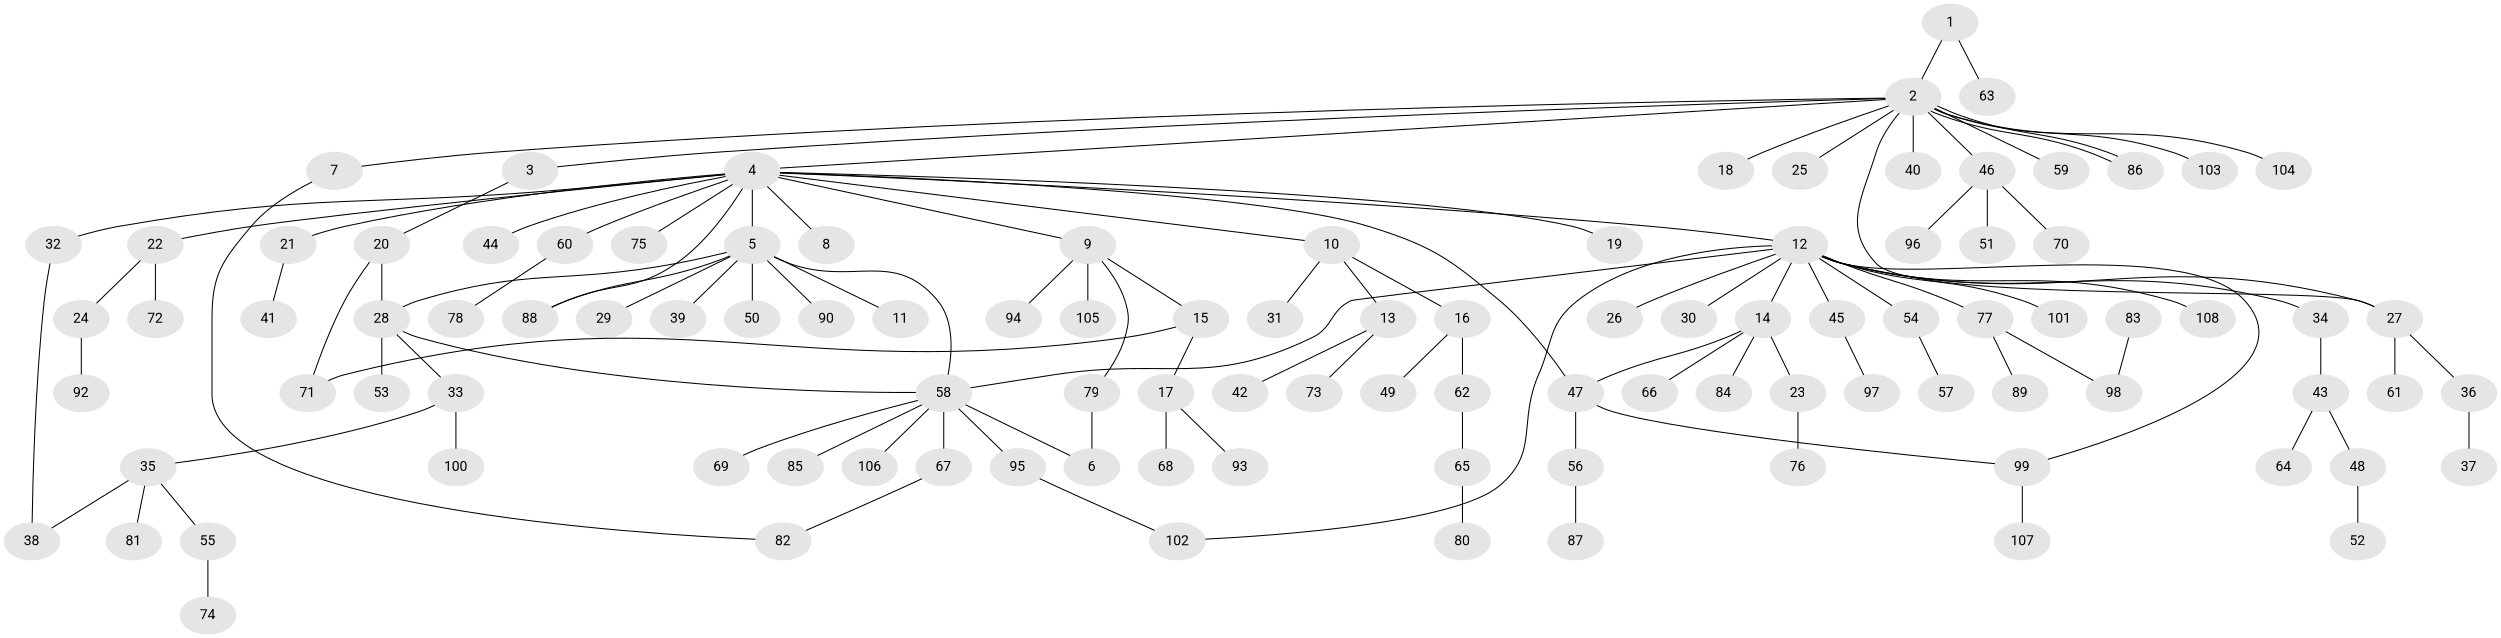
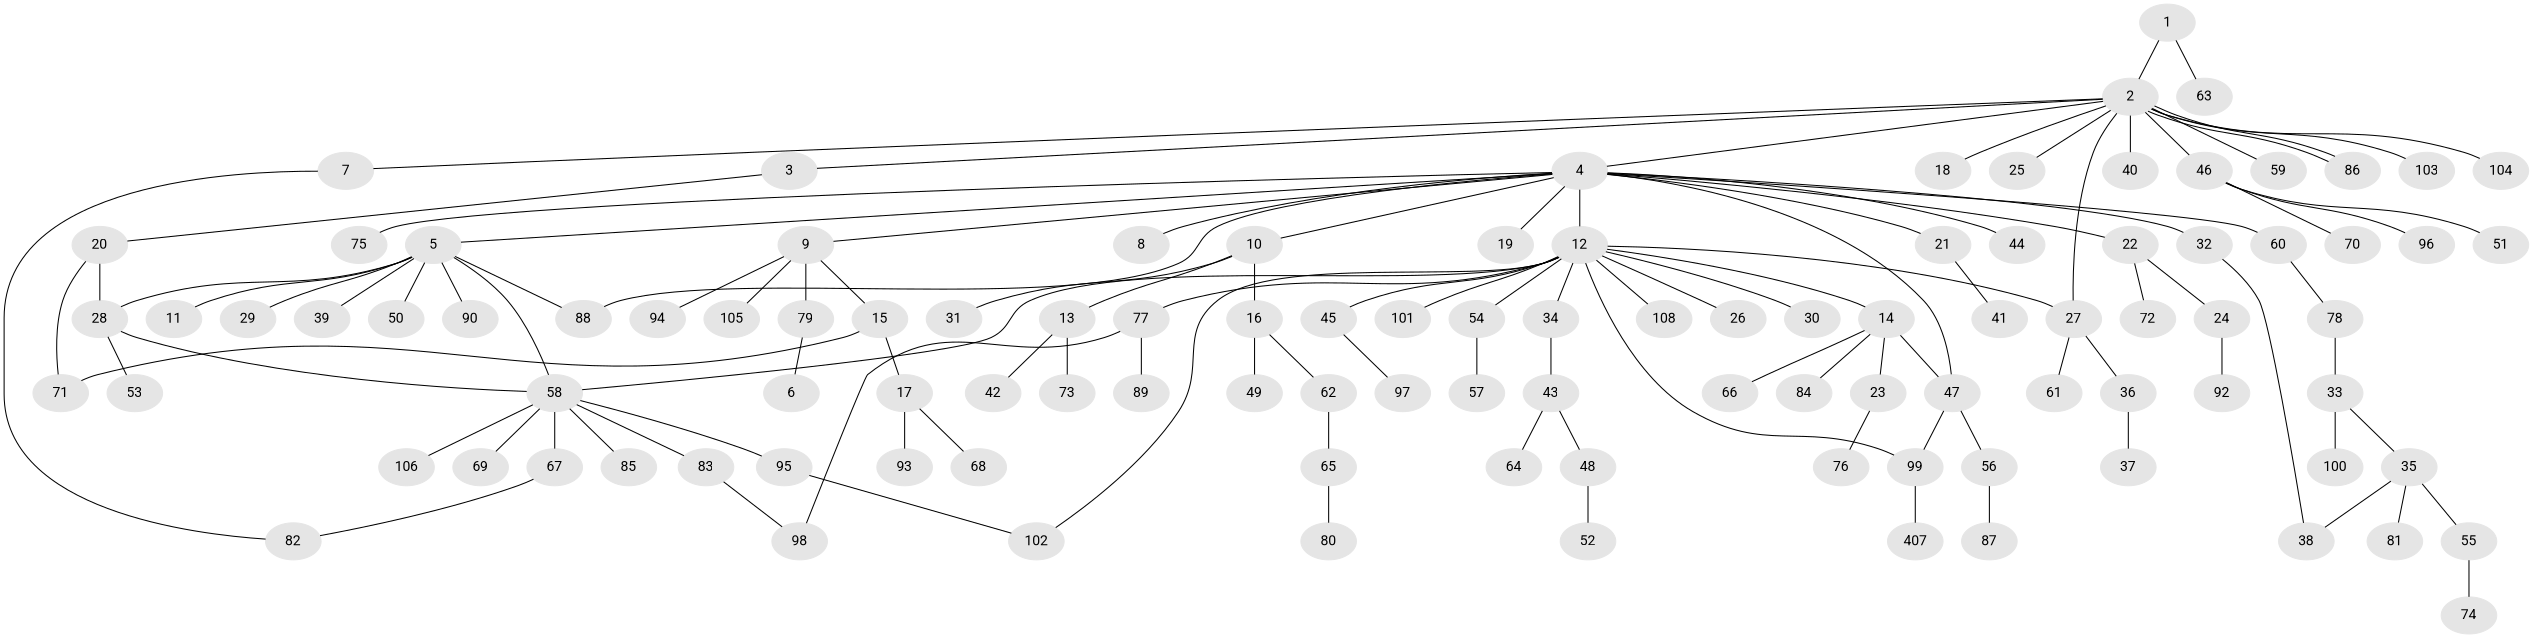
(415, 353) -> (2335, 356)
(1018, 430) -> (630, 430)
(2022, 541) -> (1915, 541)
